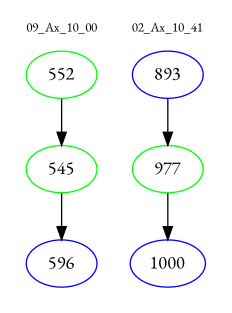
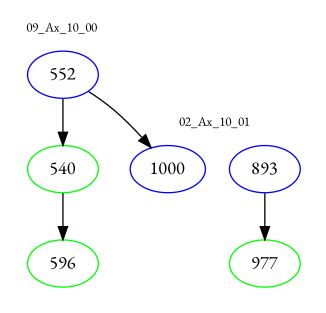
(168, 28) -> (215, 123)
(62, 75) -> (63, 75)
(62, 169) -> (63, 169)
(168, 210) -> (128, 123)
(62, 264) -> (63, 264)
